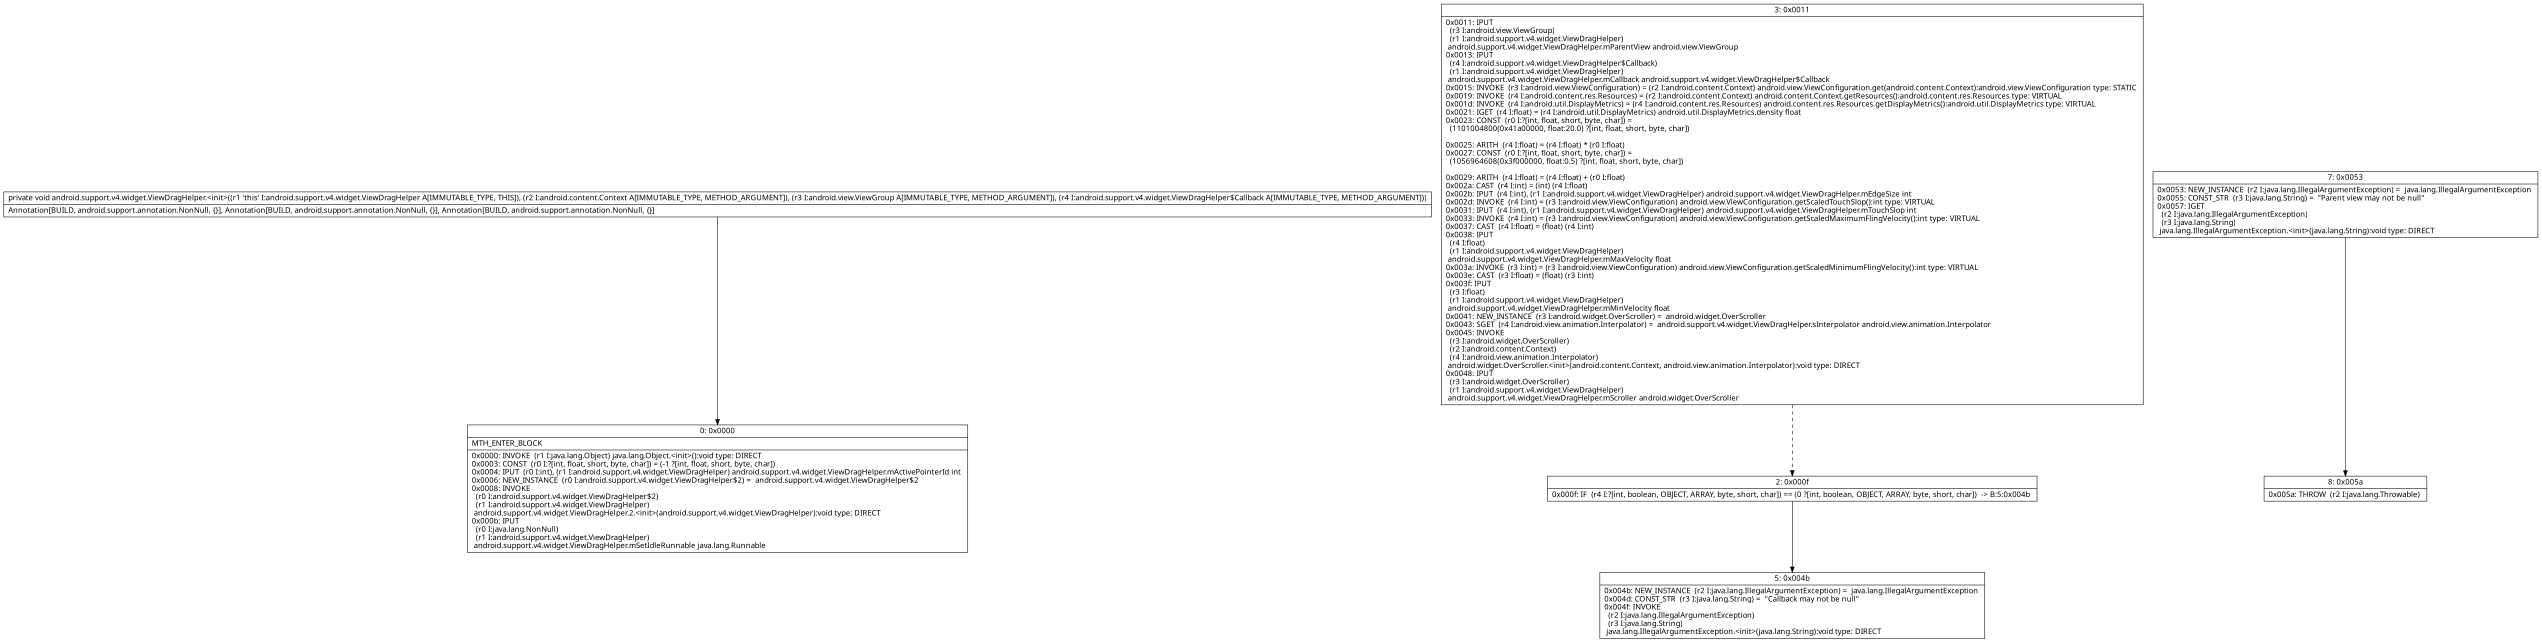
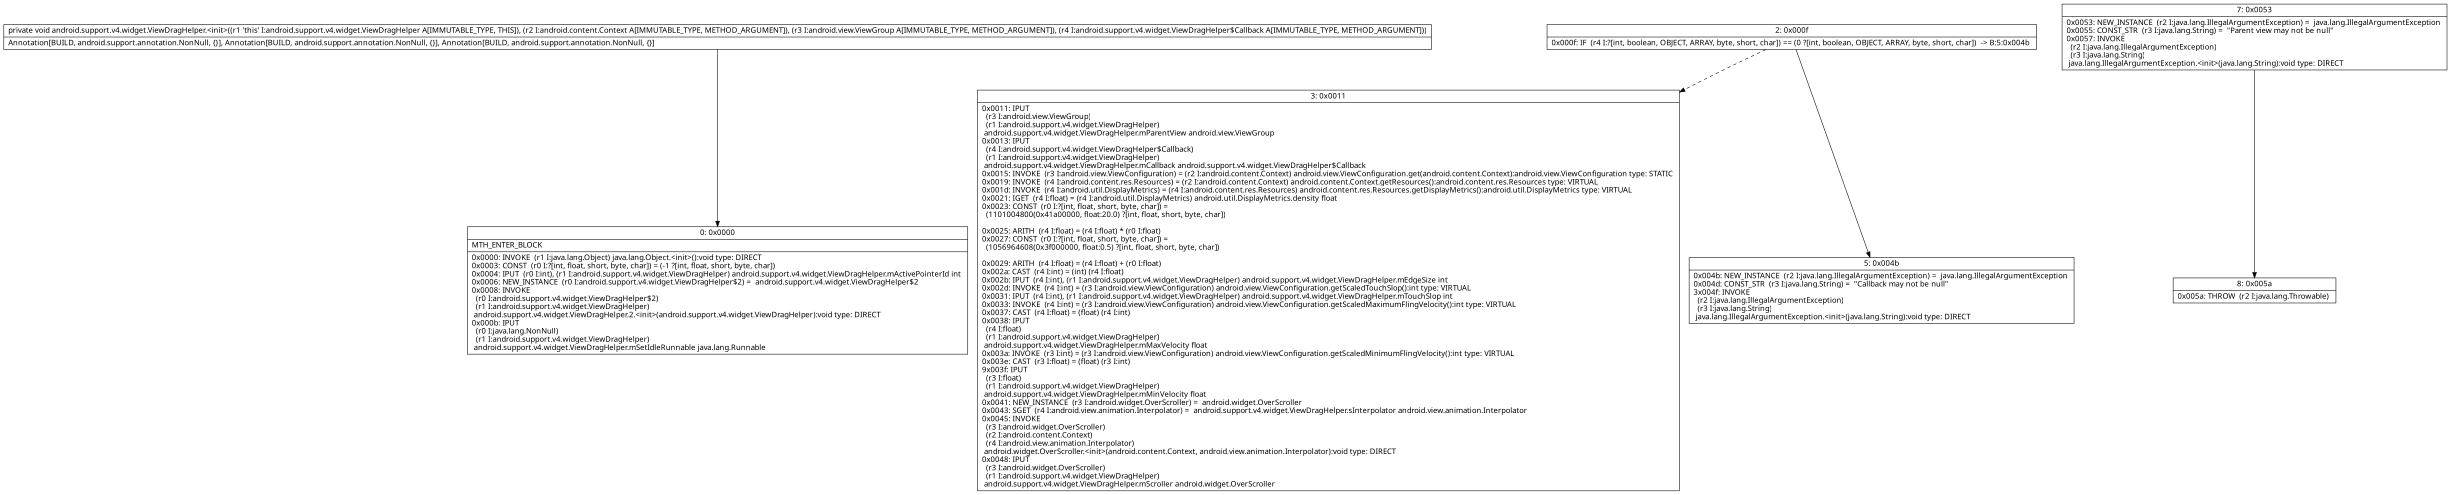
(2183, 206) -> (2098, 39)
(1471, 284) -> (1007, 370)
(1792, 438) -> (1725, 69)
(1635, 607) -> (1724, 292)
